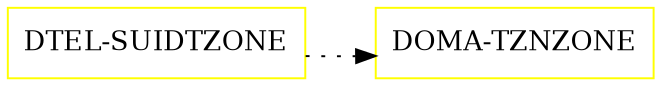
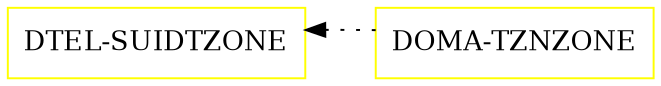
(331, 56) -> (351, 30)
